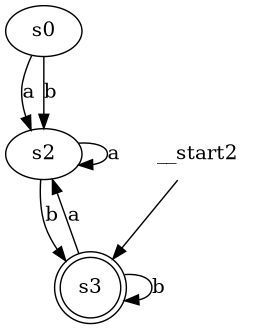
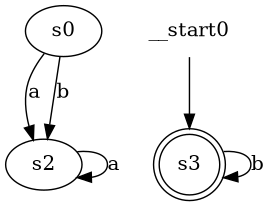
(198, 154) -> (189, 31)
(43, 216) -> none
(68, 223) -> none
